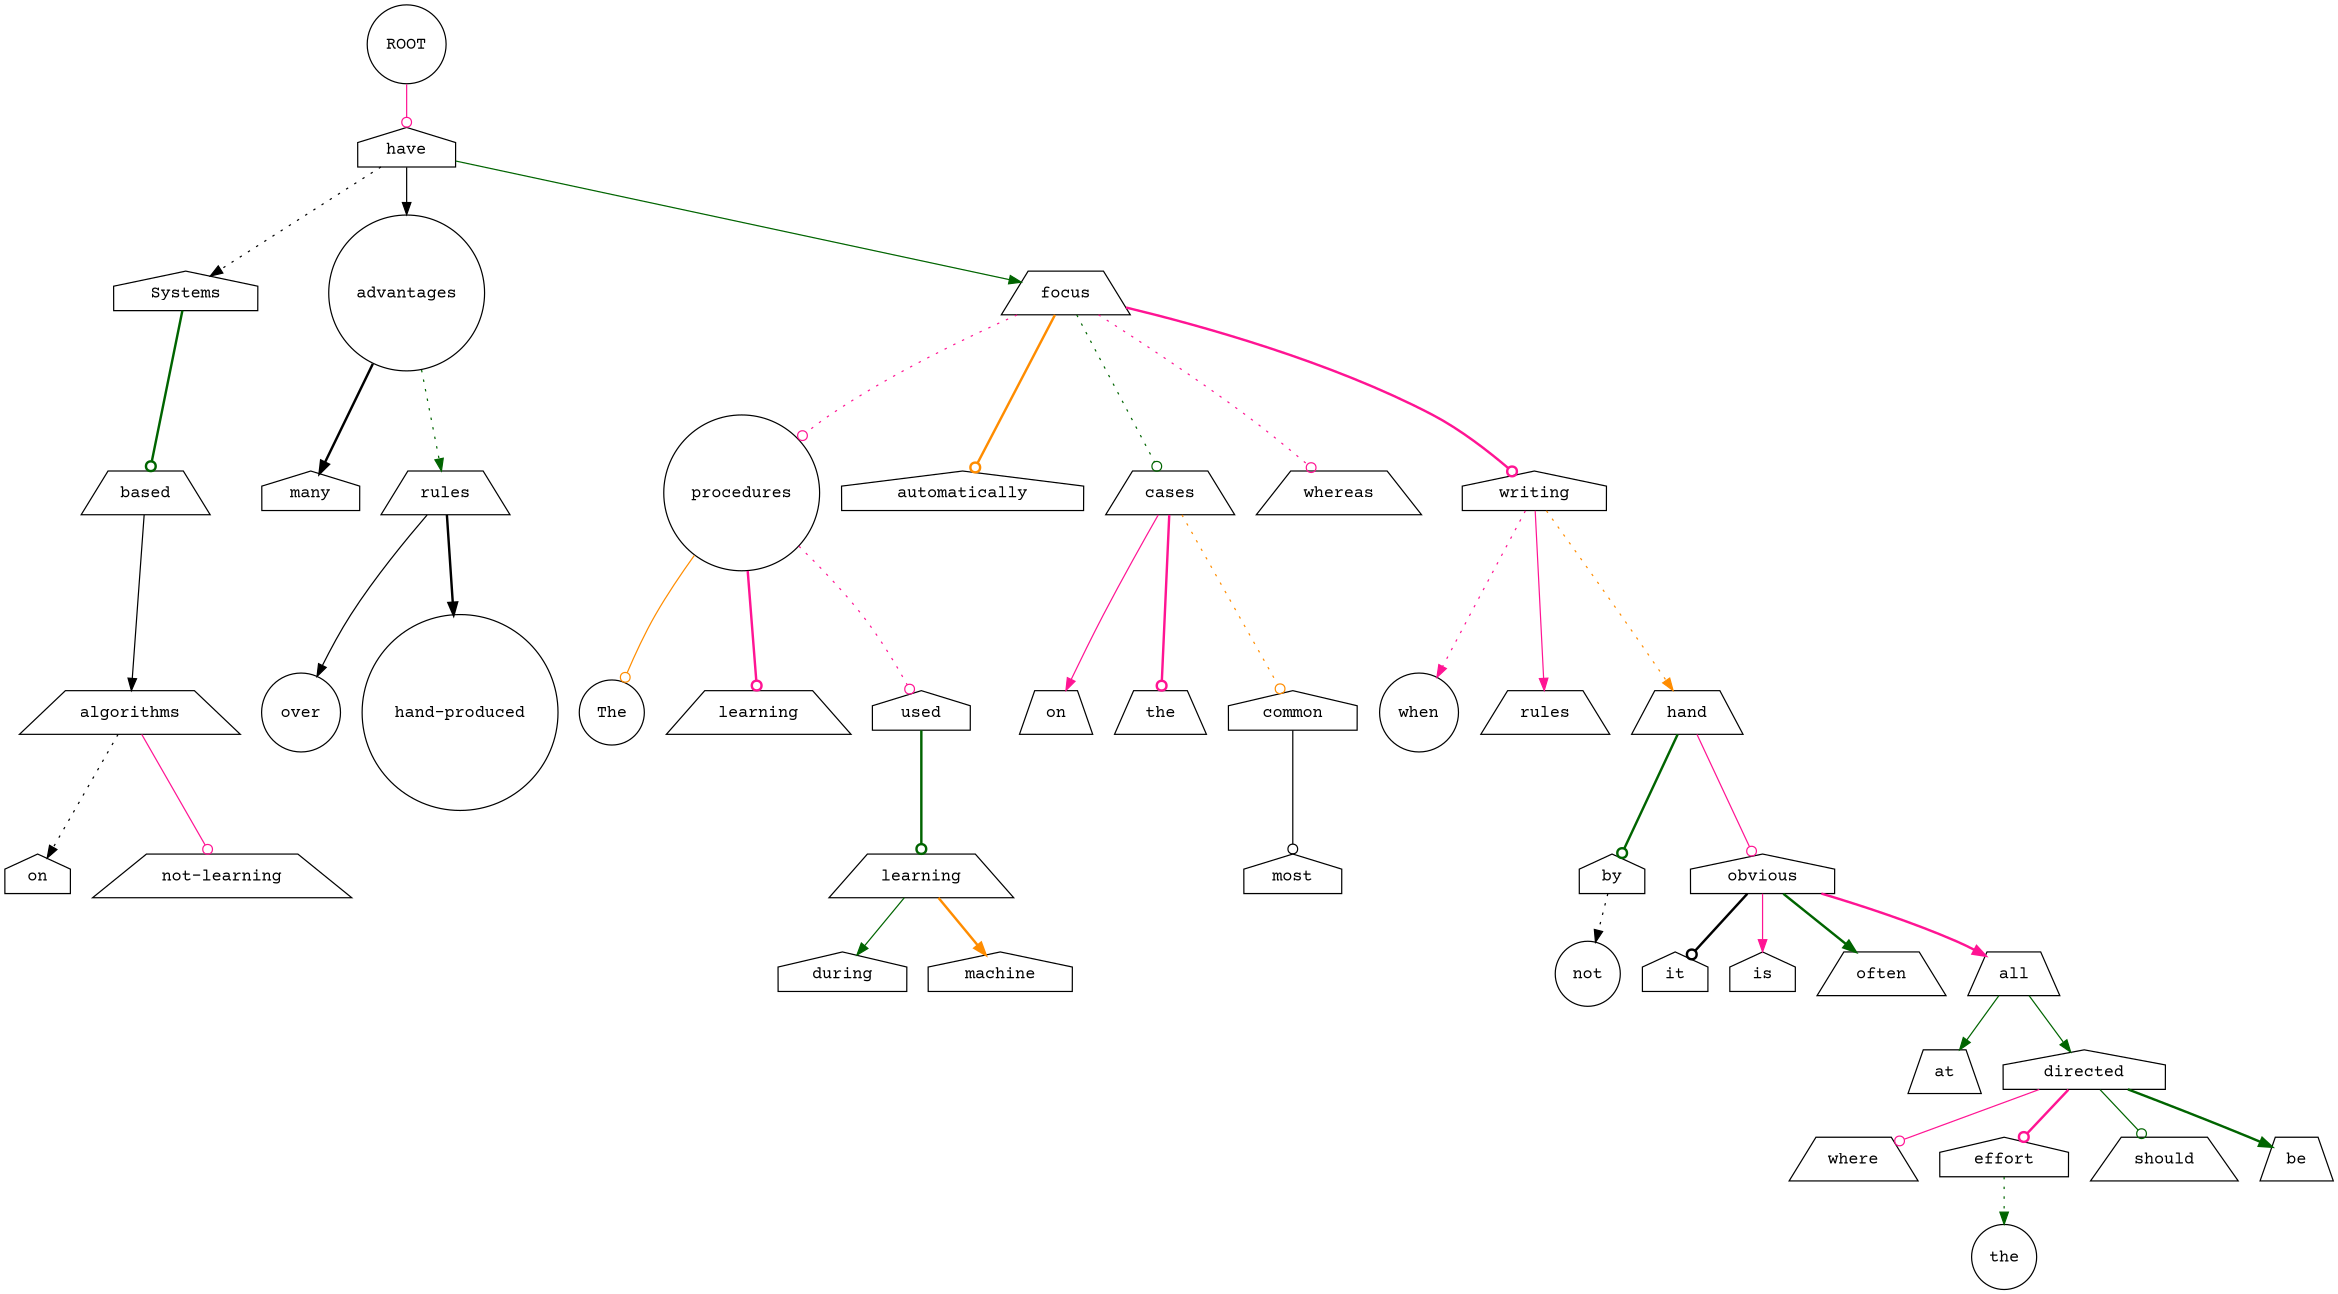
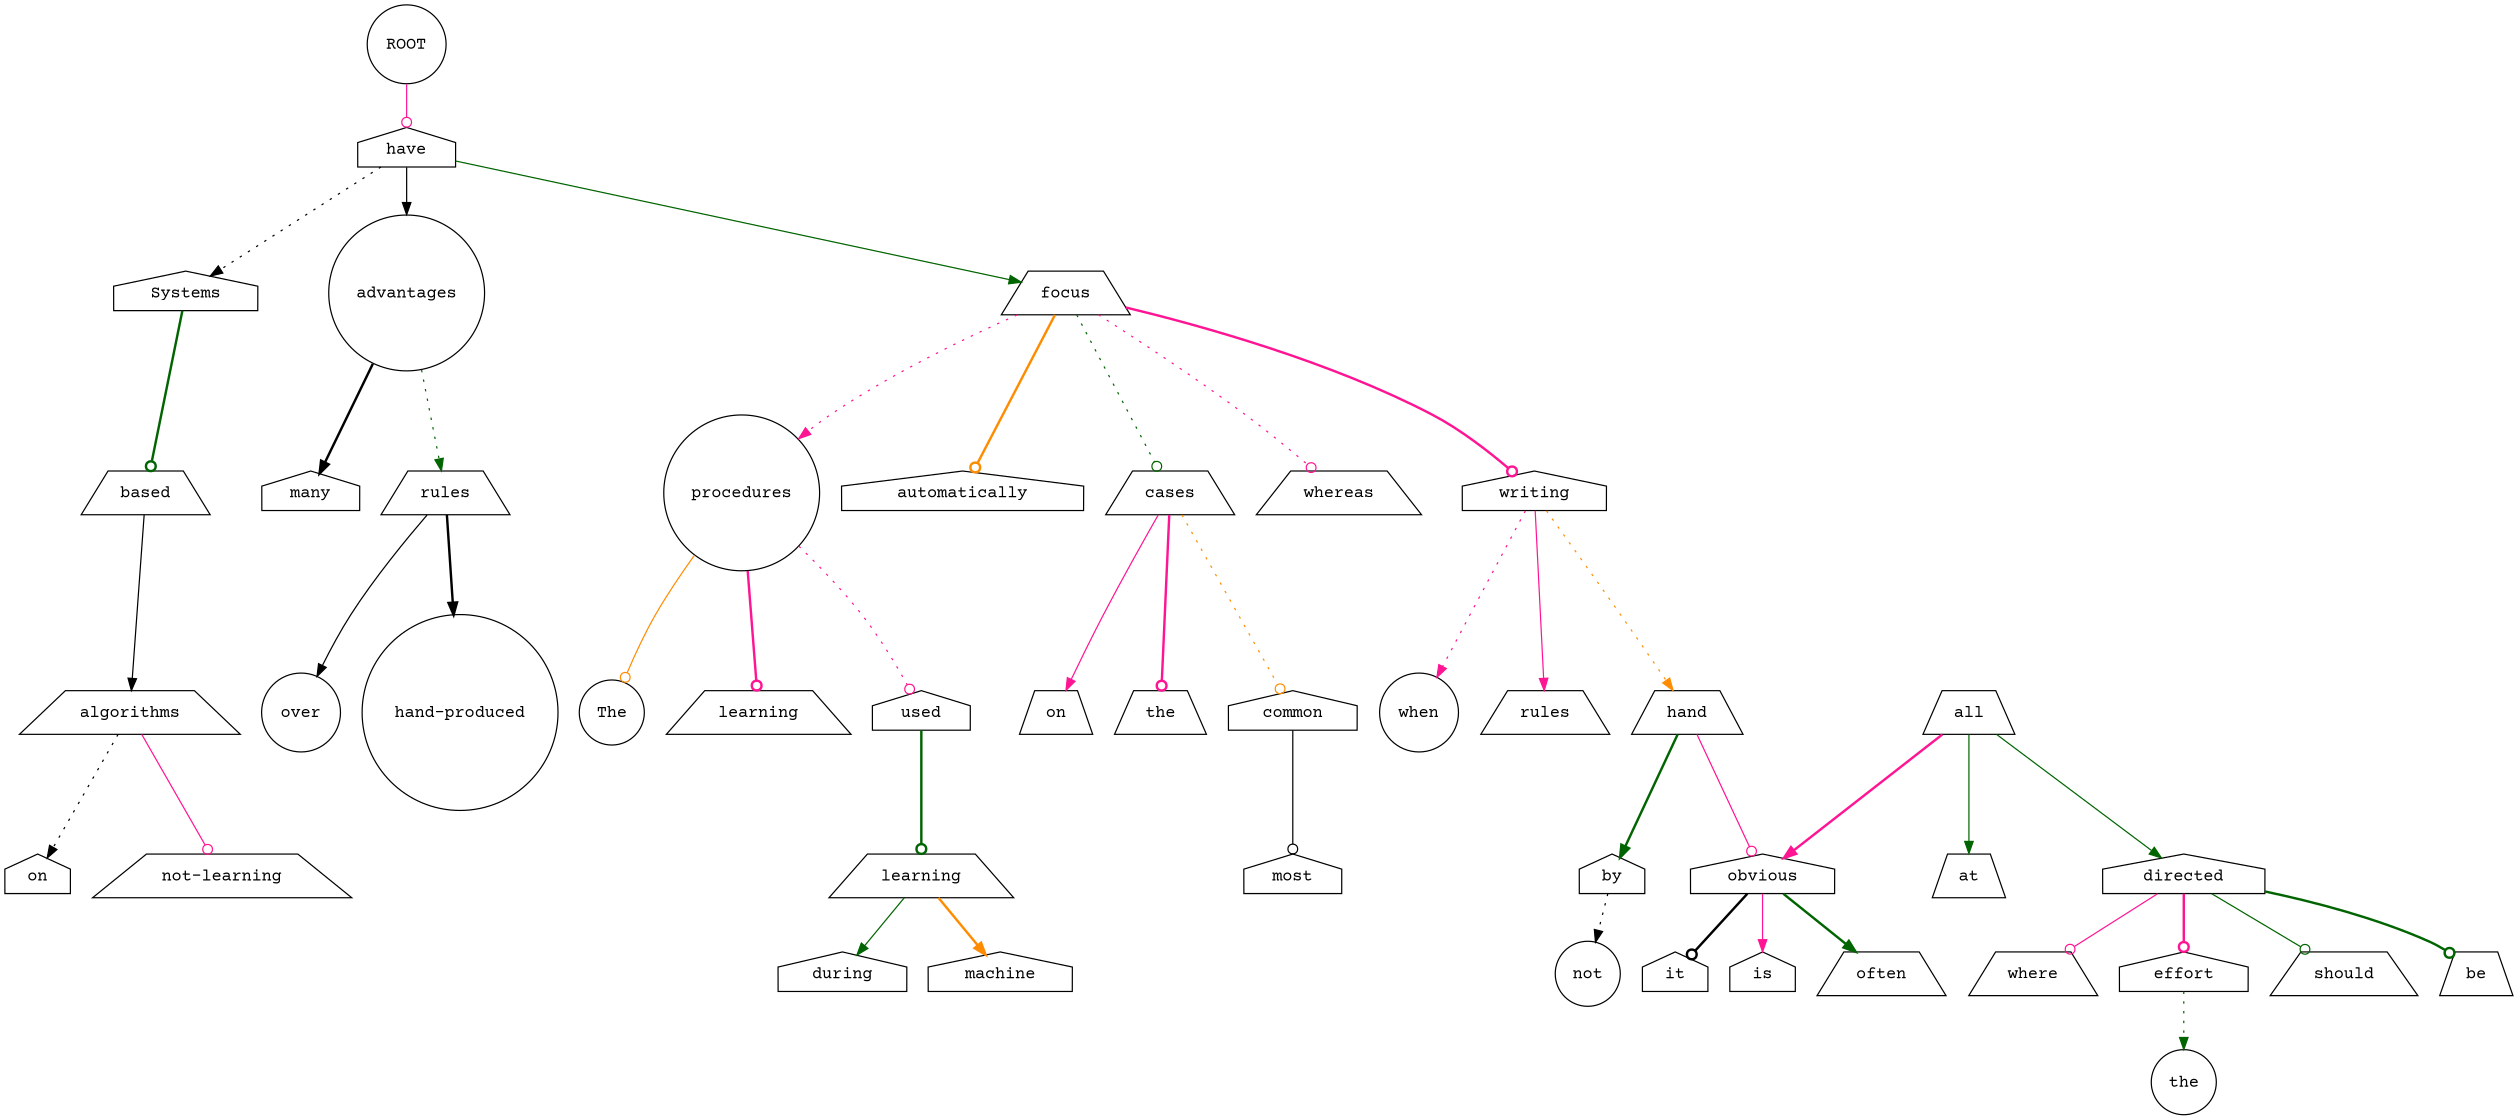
(909, 368) -> (910, 367)
(1651, 791) -> (1652, 790)
(1899, 919) -> (1868, 792)
(2194, 1115) -> (2357, 915)
